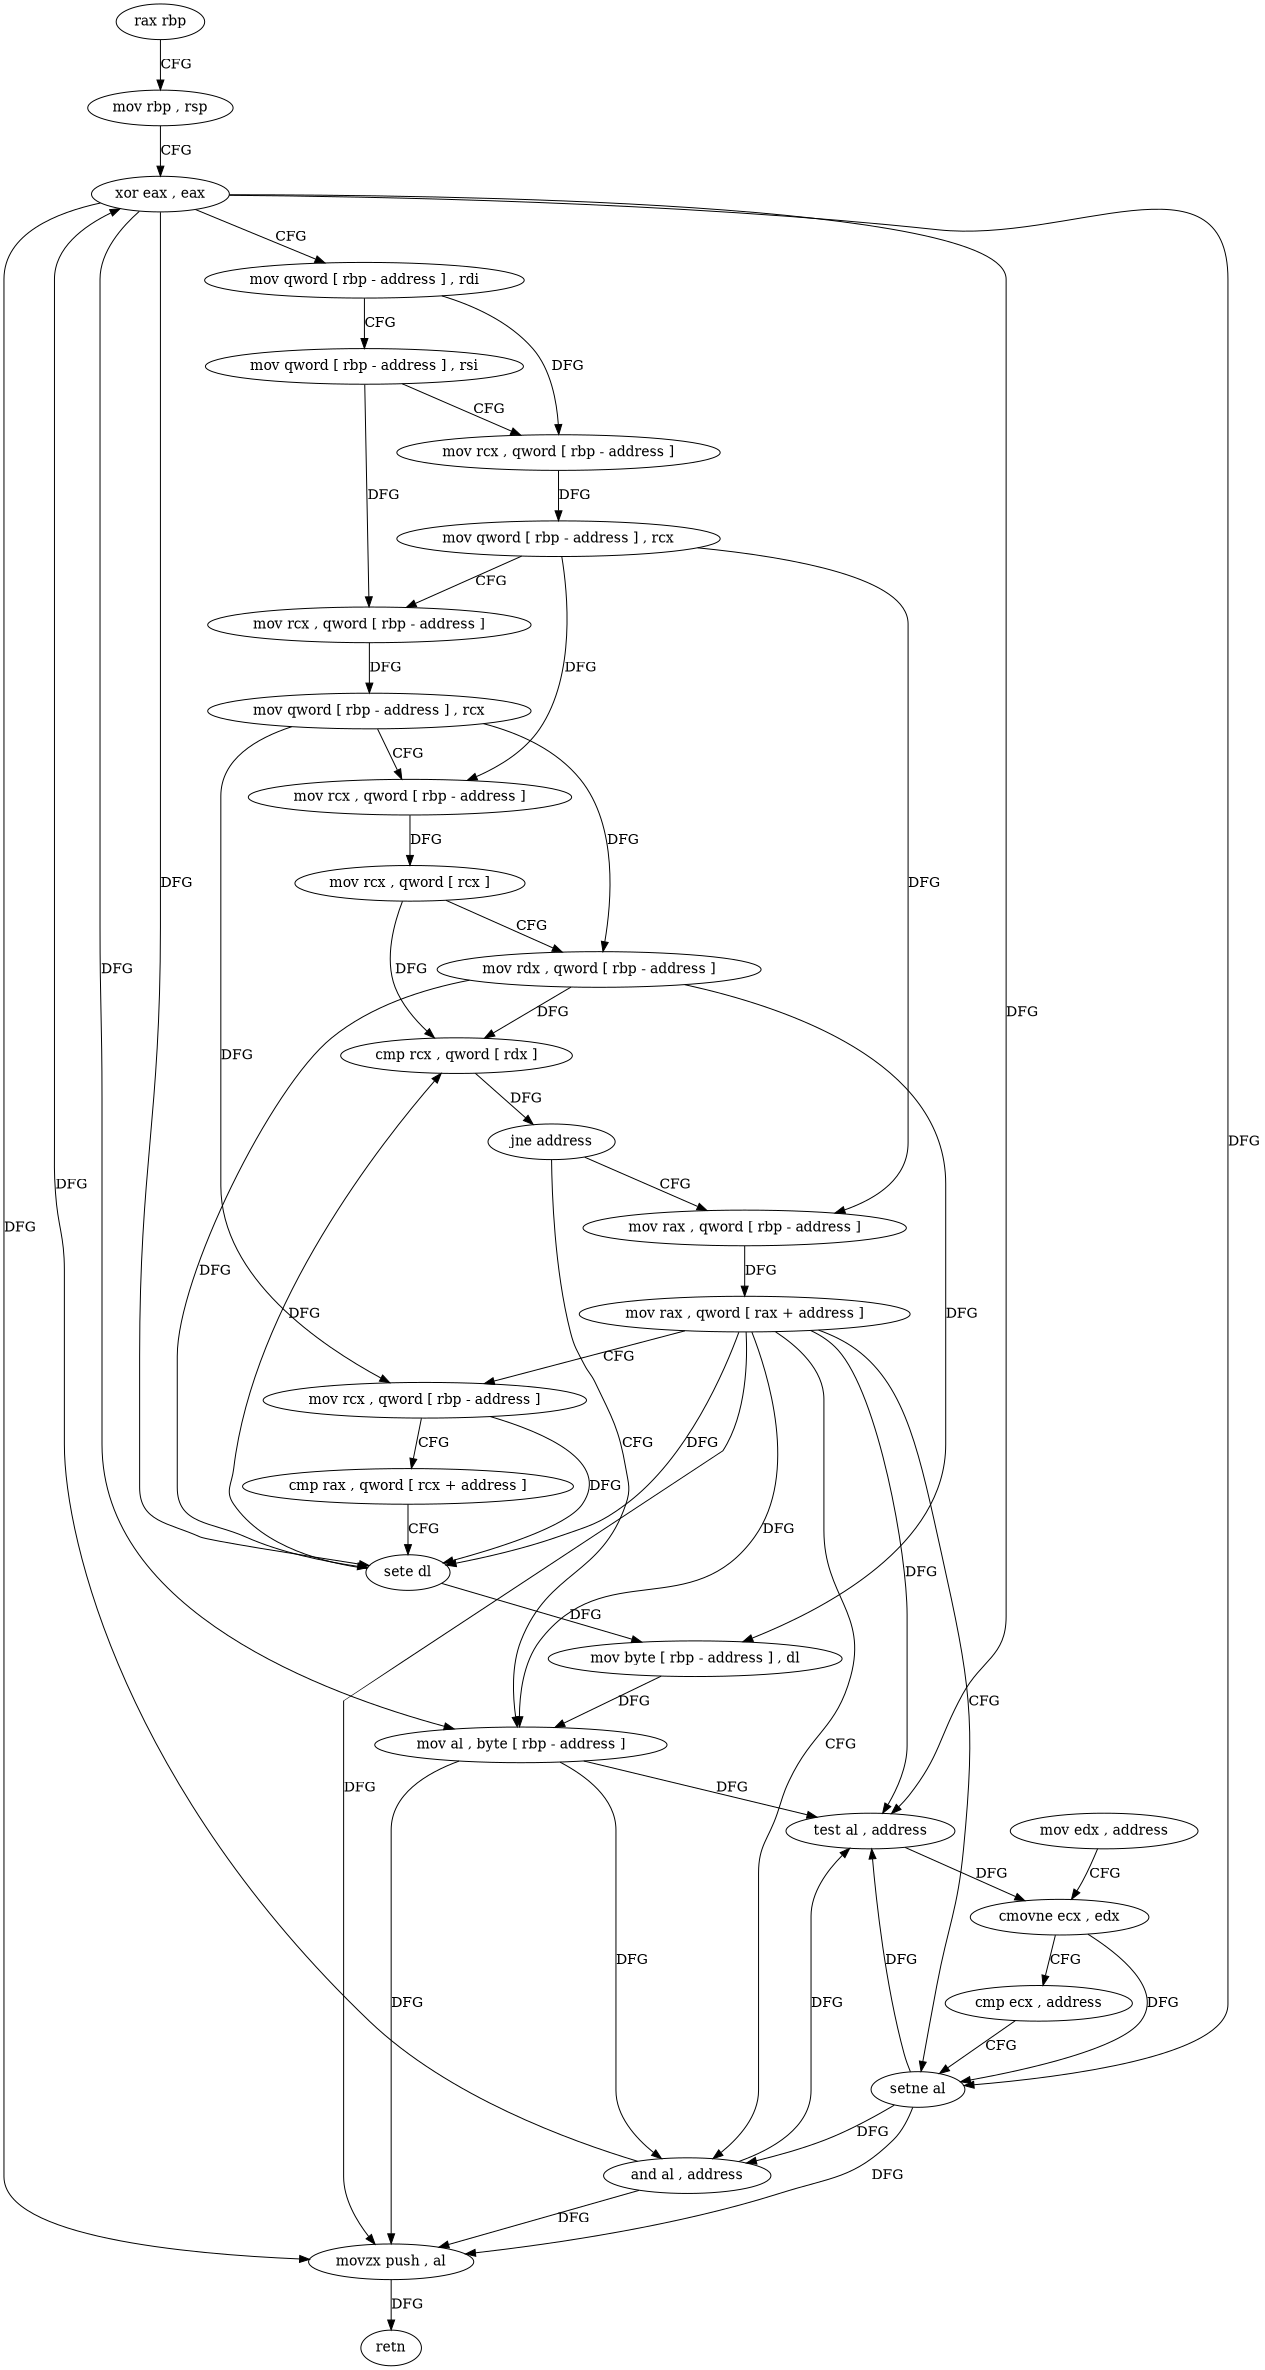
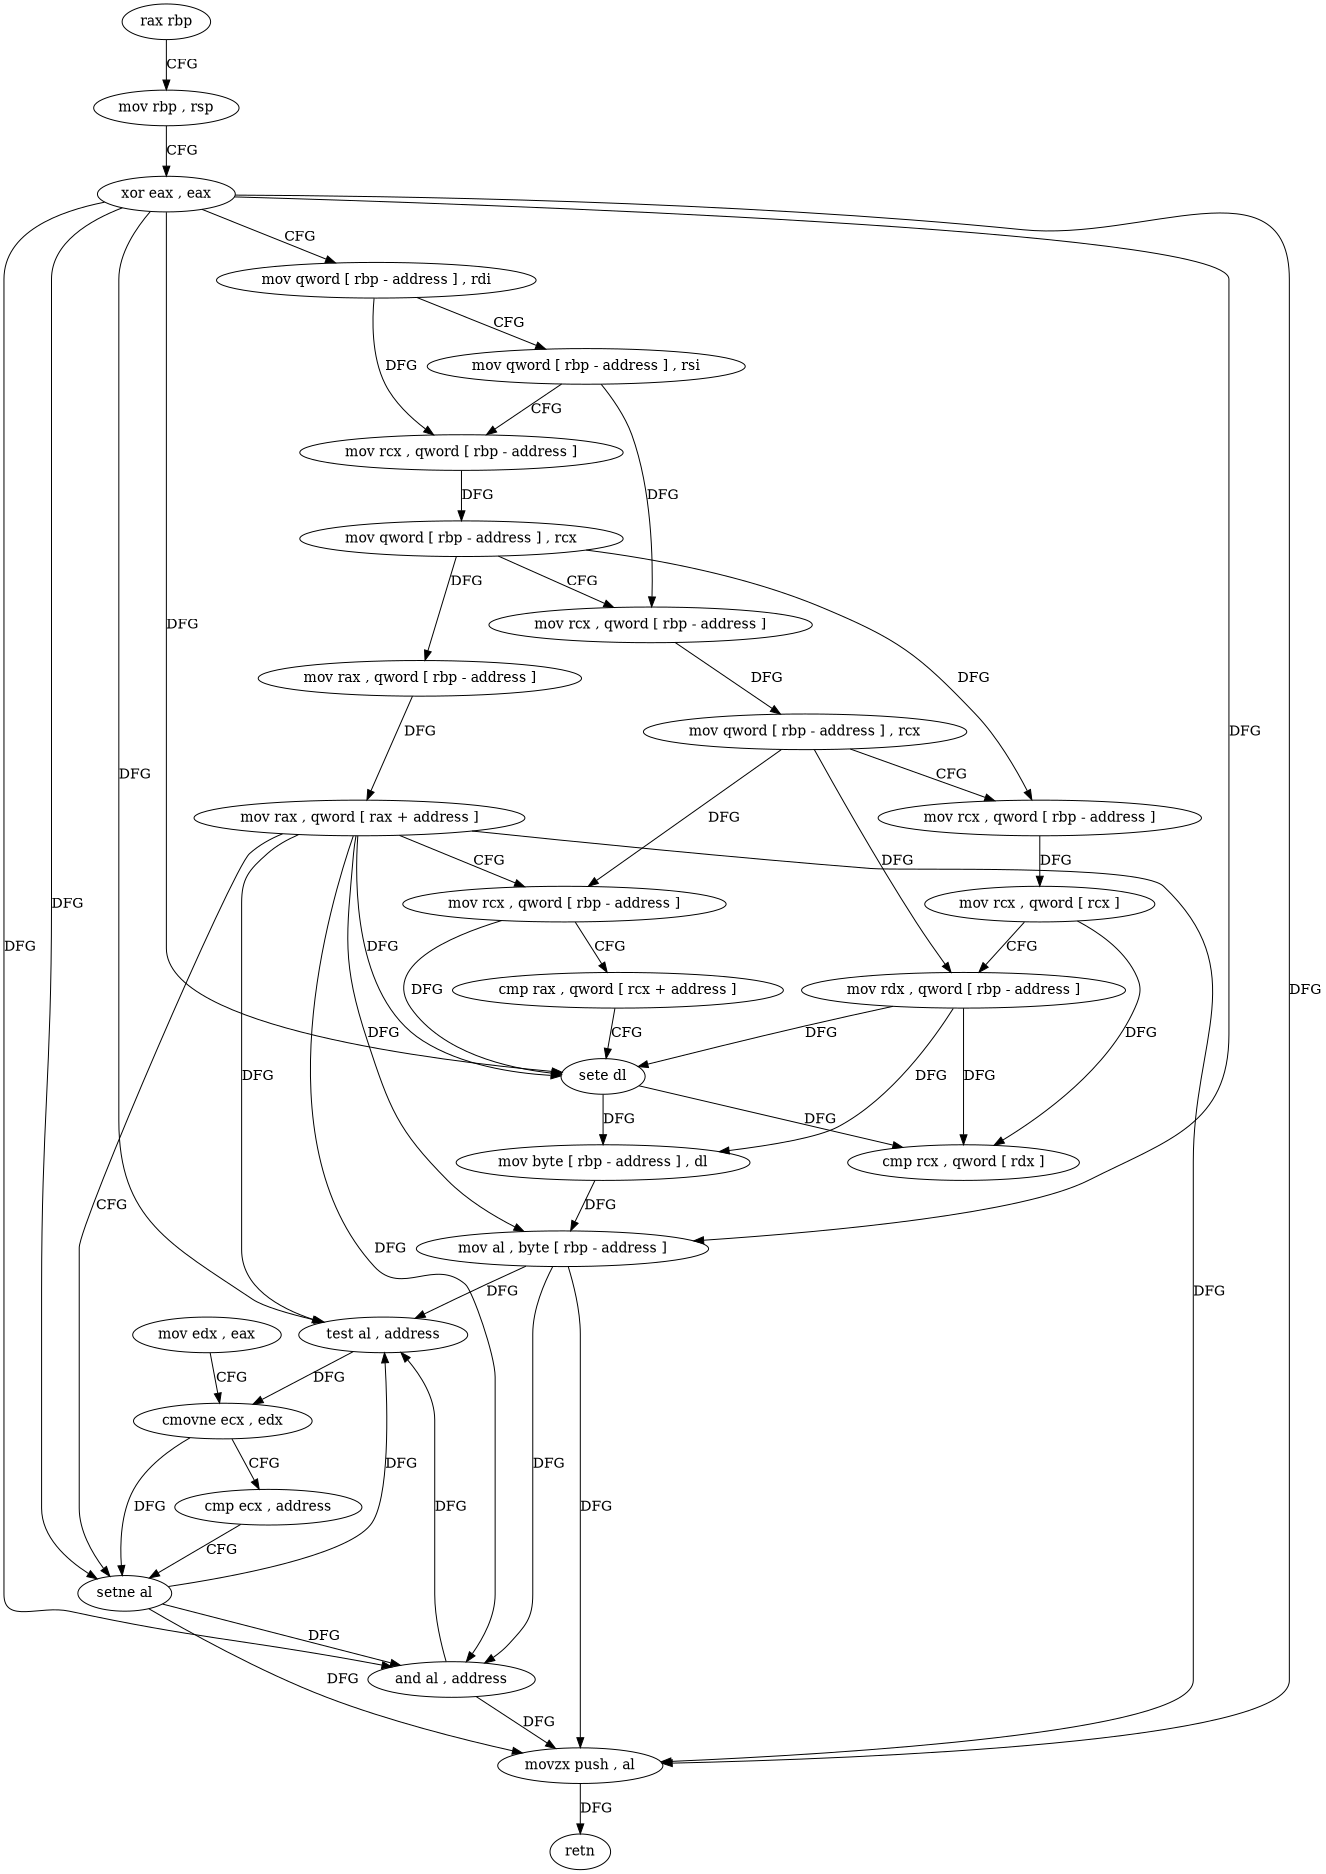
(552, 1142) -> none
(64, 1302) -> (4, 1065)
(841, 1745) -> (391, 1249)
(1104, 1831) -> (207, 1335)
